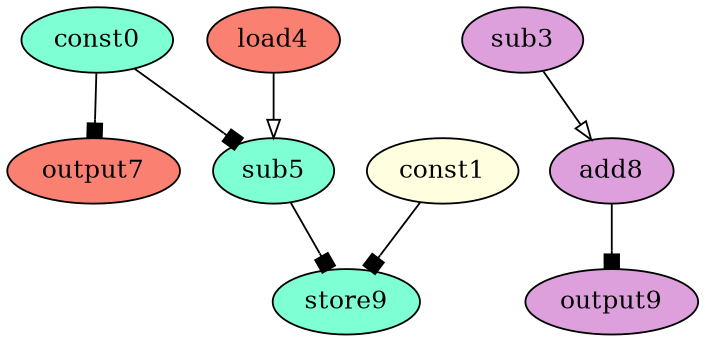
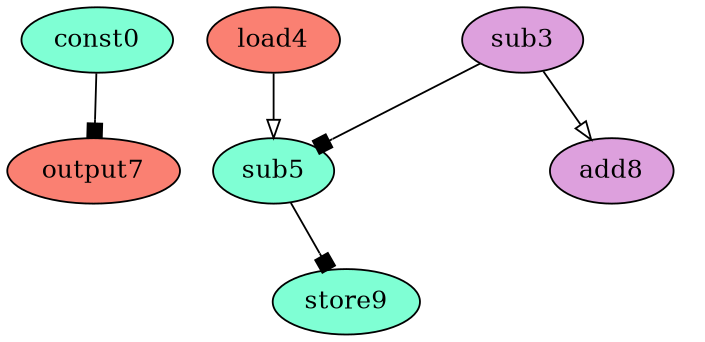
(179, 101) -> (407, 101)
(443, 171) -> none
(612, 302) -> none
